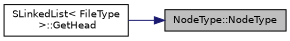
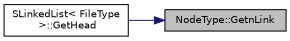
(225, 20) -> (225, 20)
